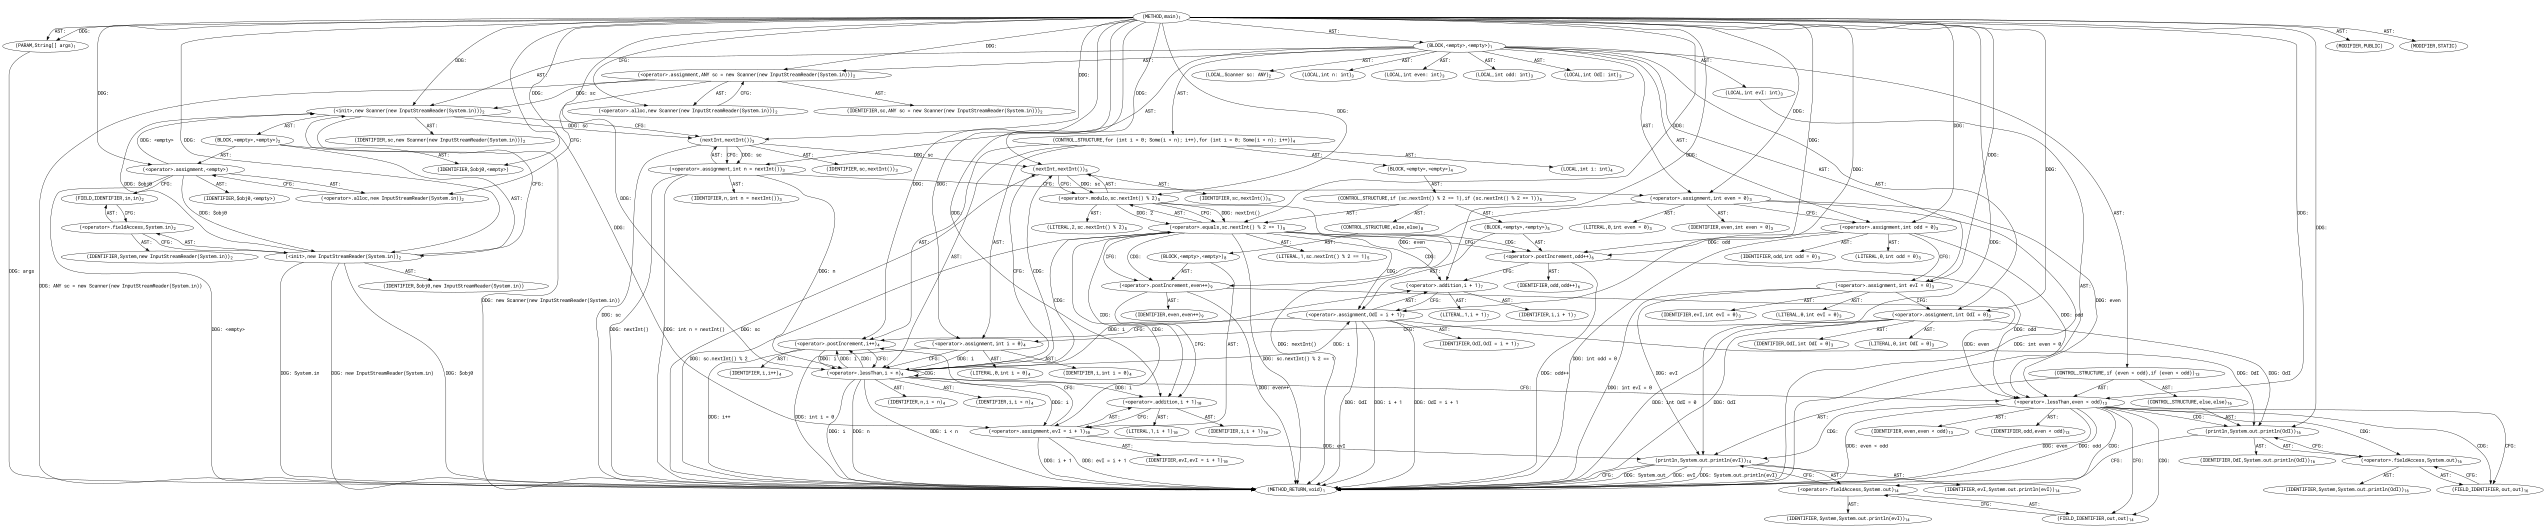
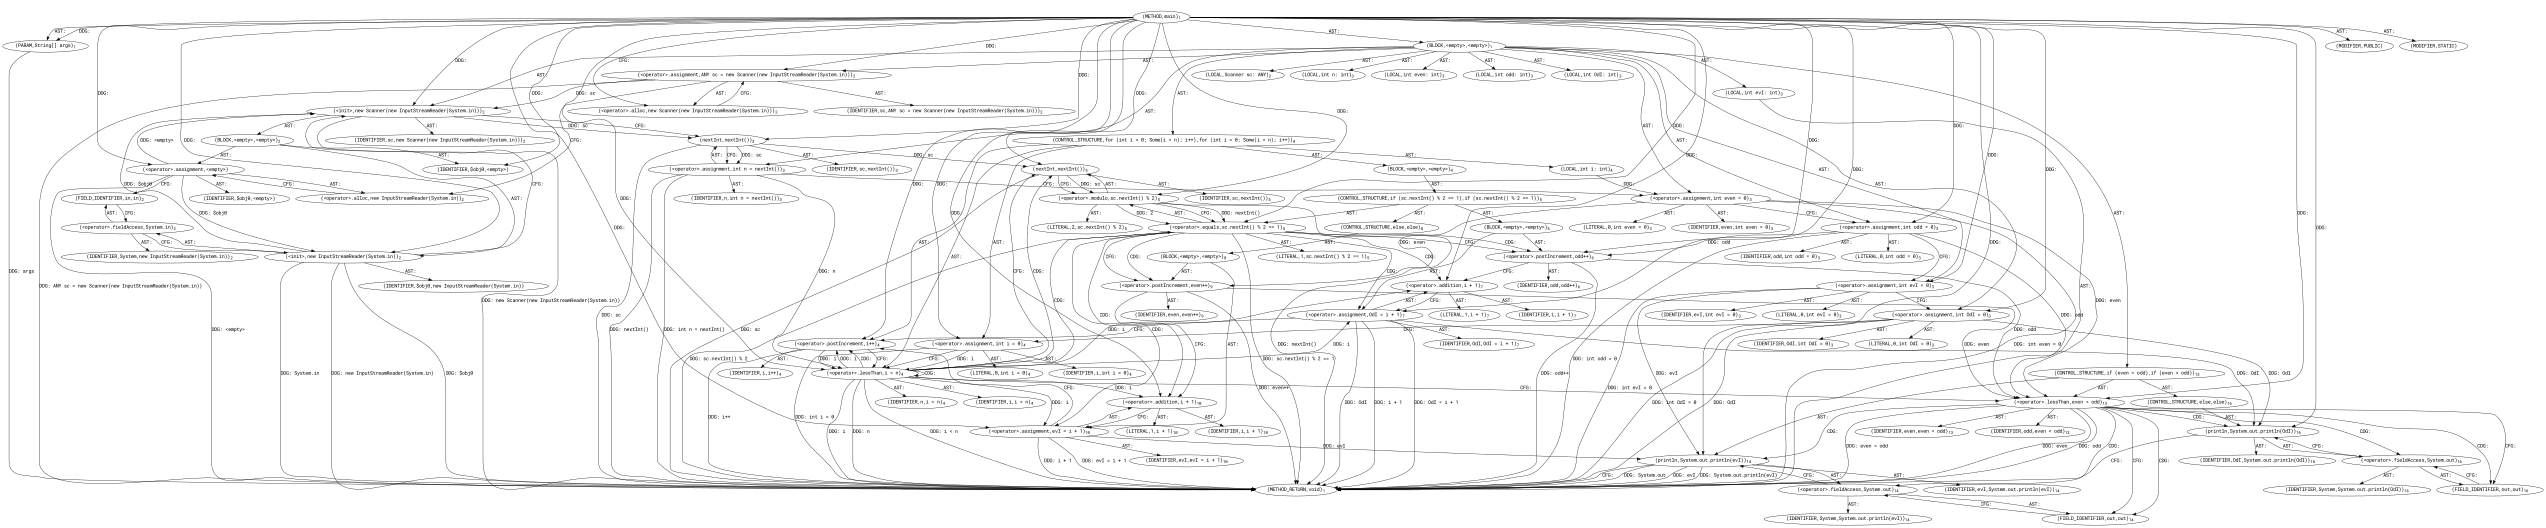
(1730, 35) -> (1623, 187)
